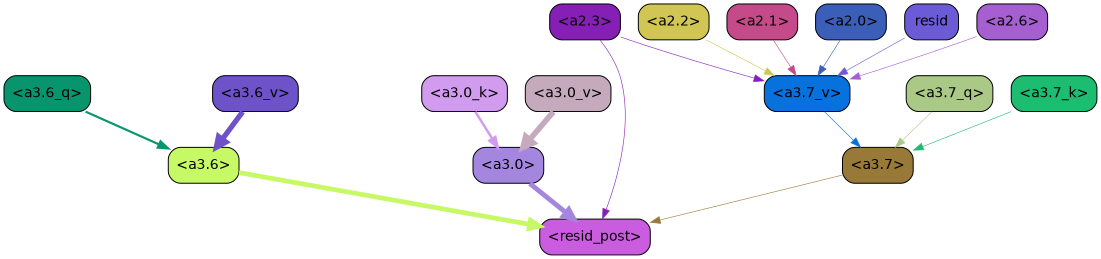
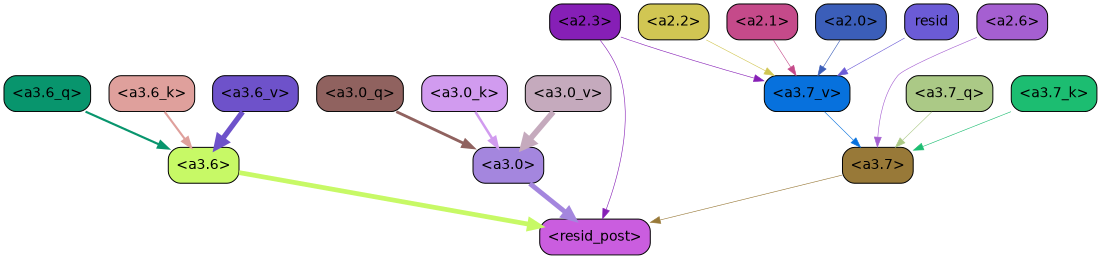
(918, 57) -> (907, 69)
none -> (152, 94)
none -> (360, 94)
